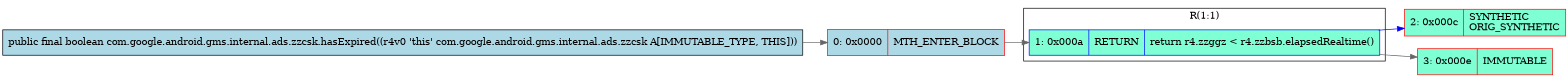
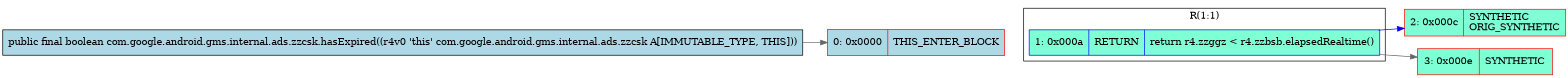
(946, 42) -> (946, 42)
(1013, 43) -> none
(1515, 61) -> (1515, 61)
